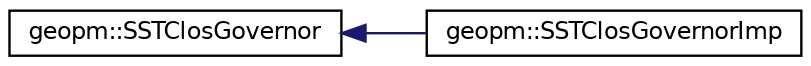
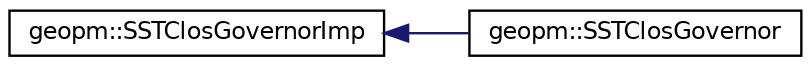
(396, 33) -> (439, 33)
